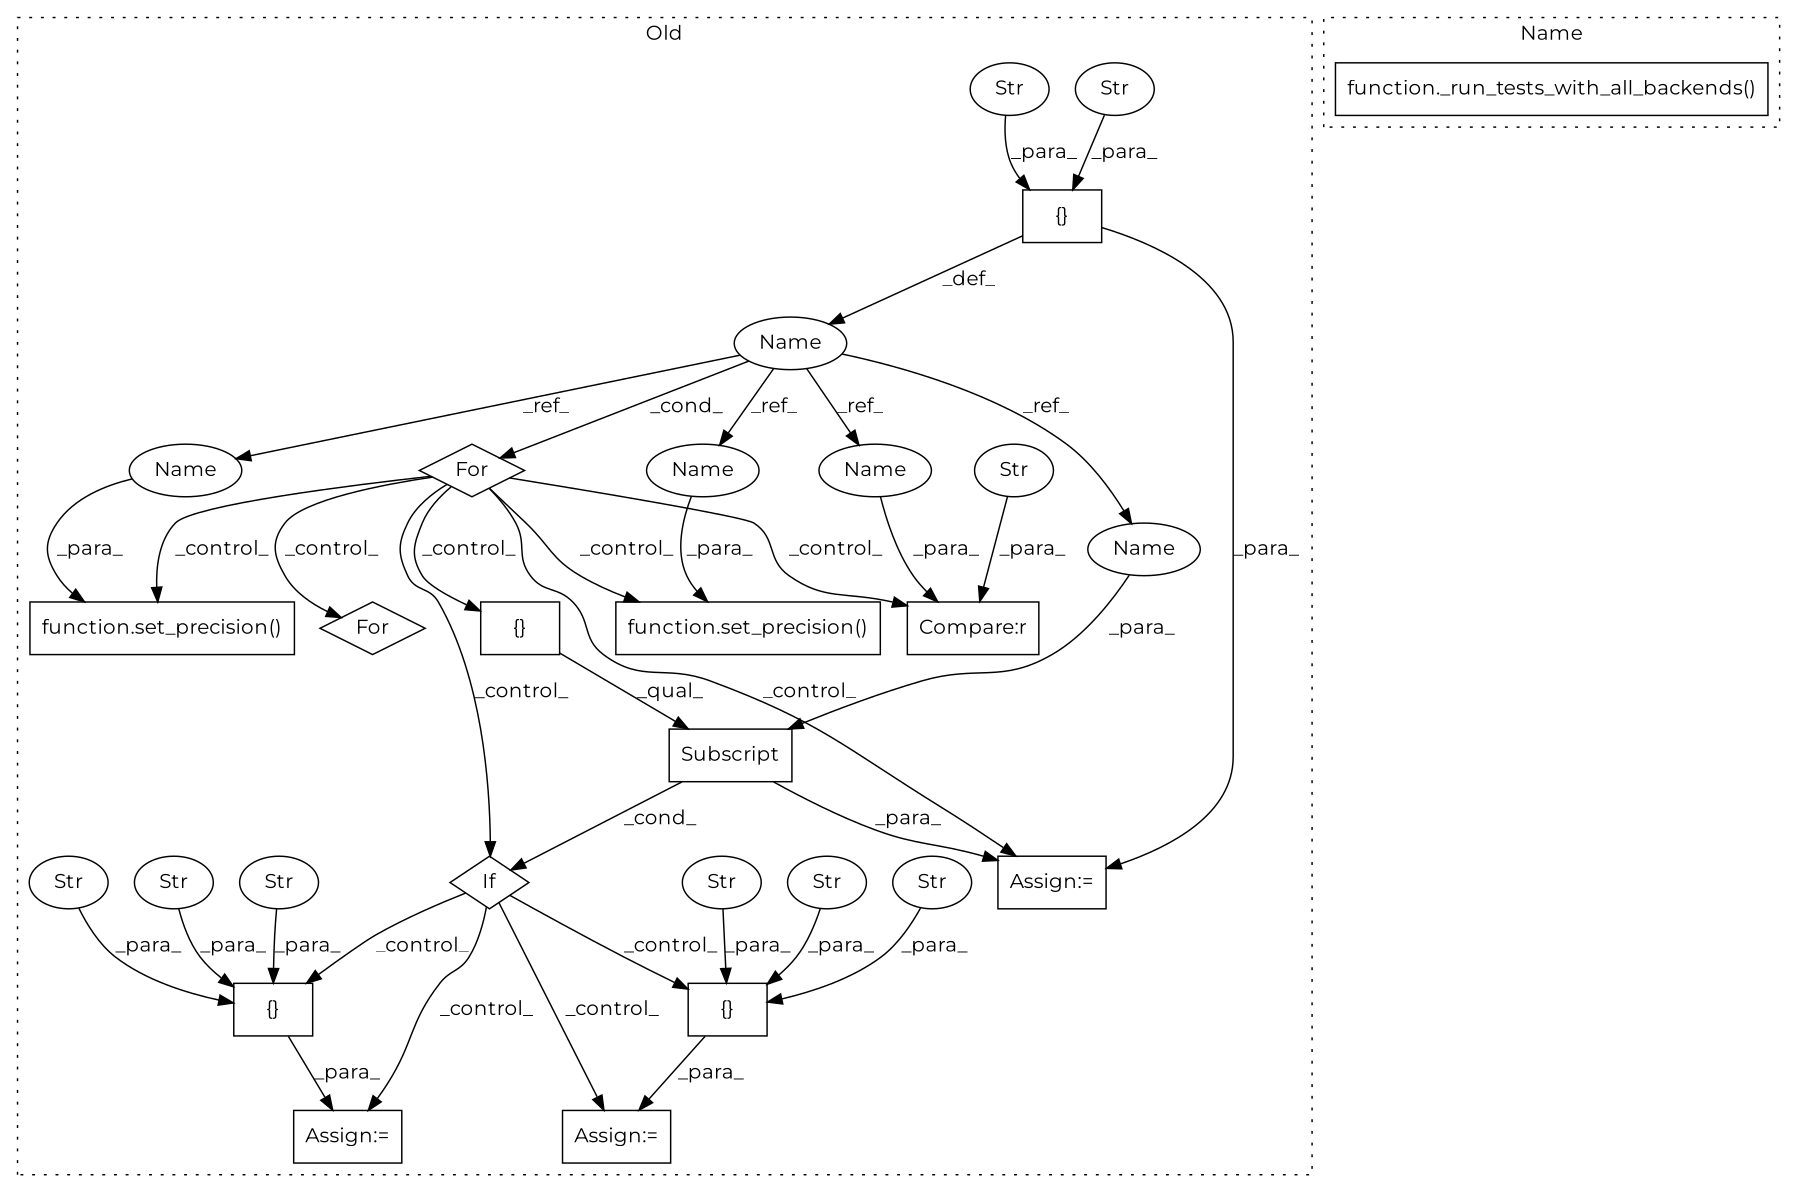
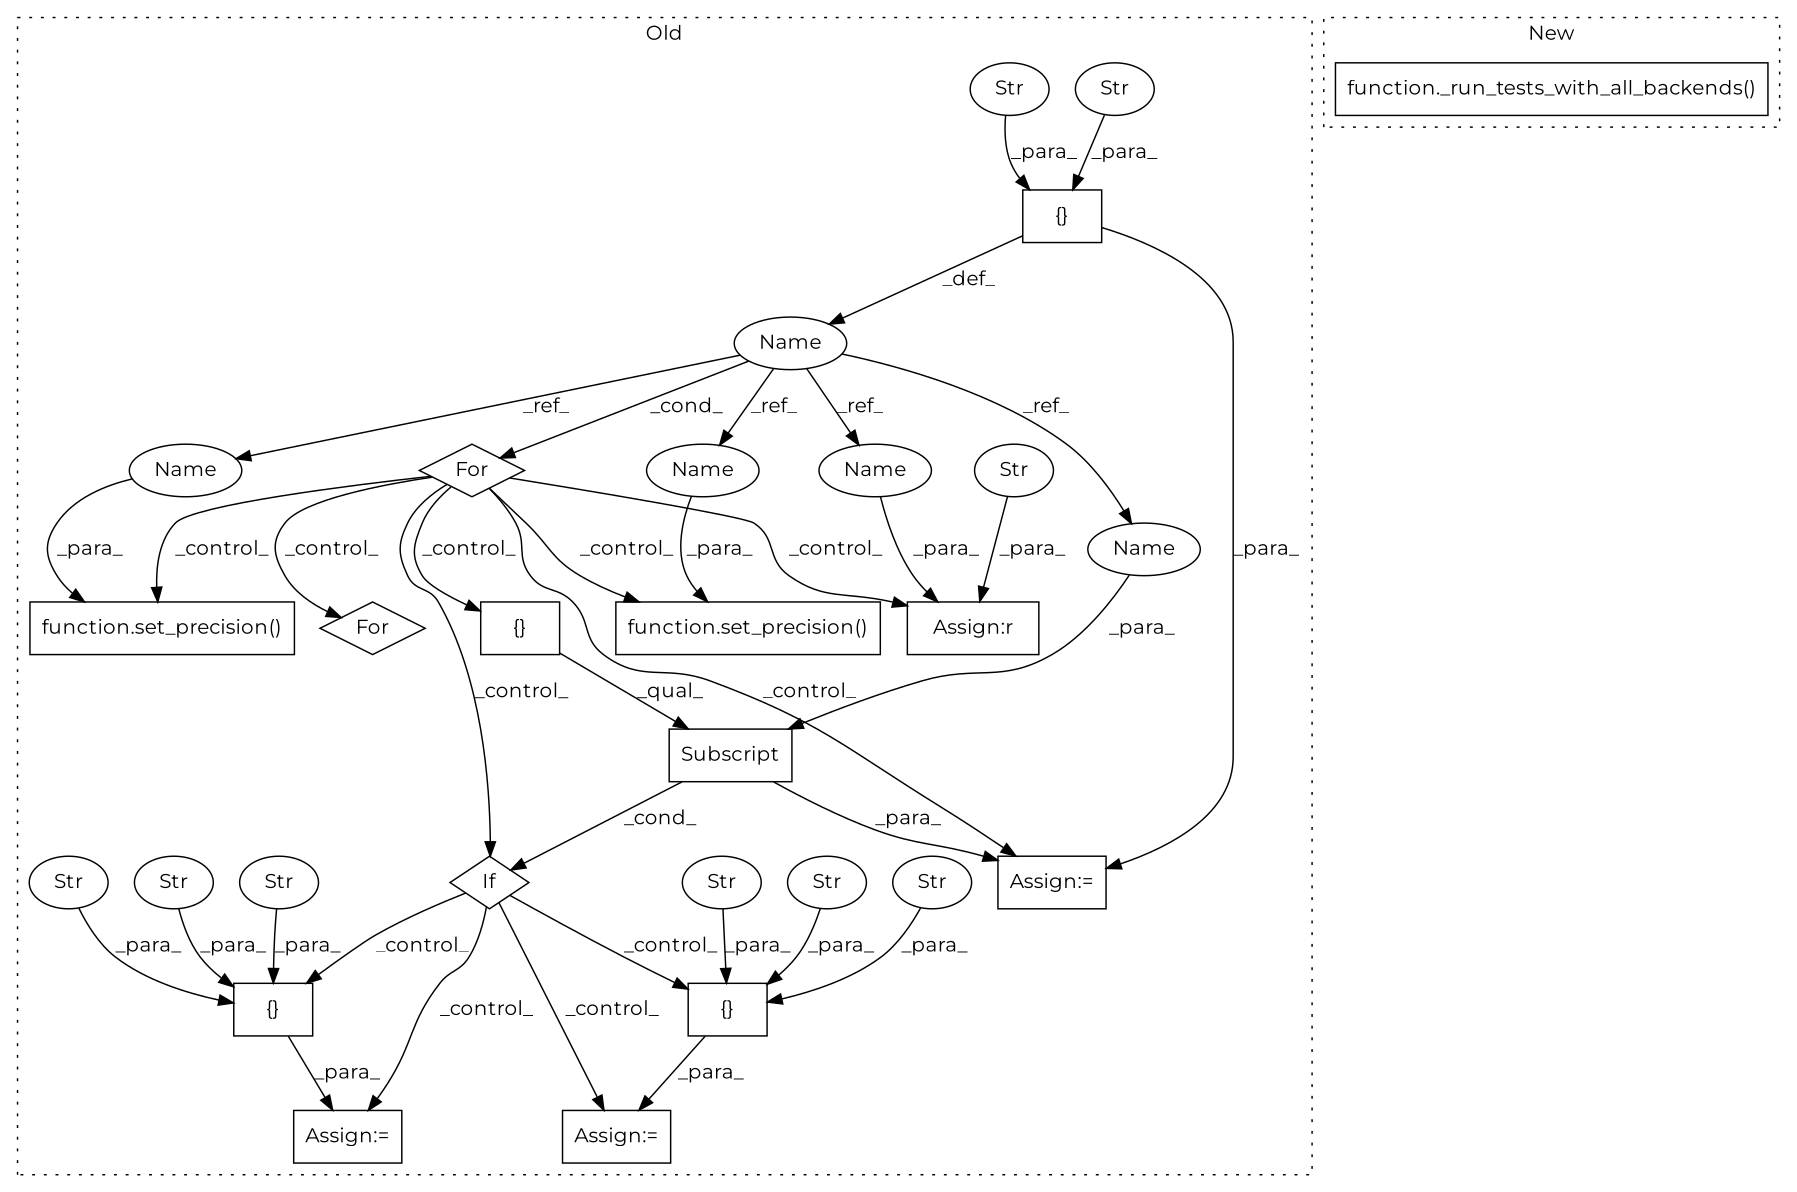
(1552, 34) -> (1552, 34)
(973, 628) -> (973, 628)
